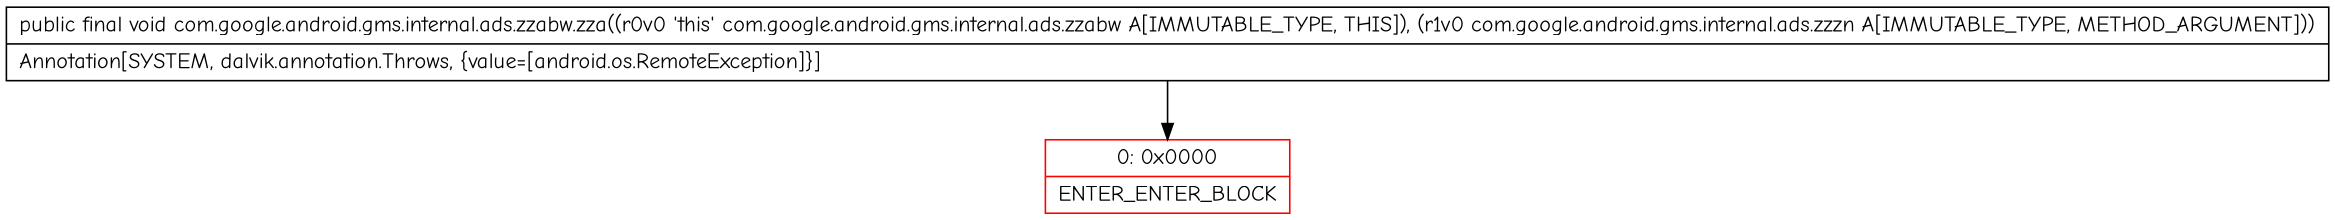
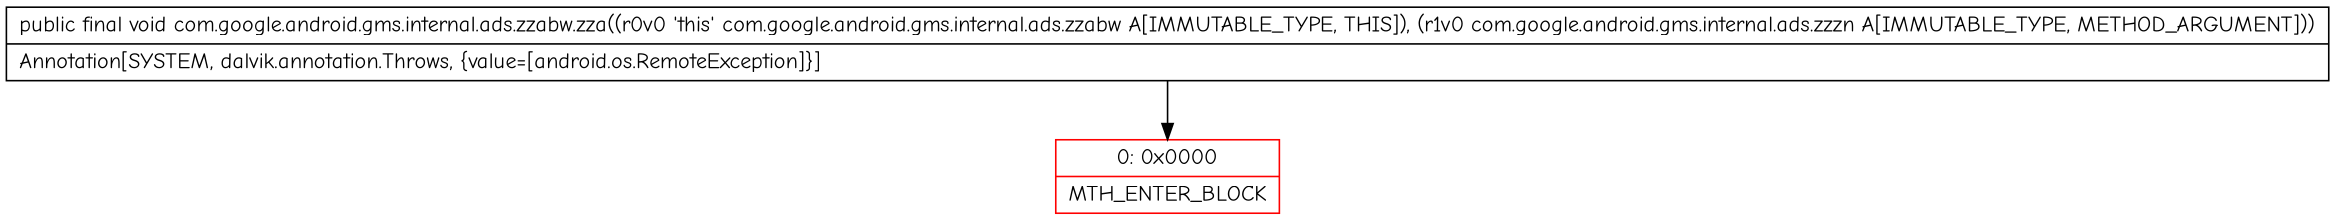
(1168, 194) -> (1168, 194)
